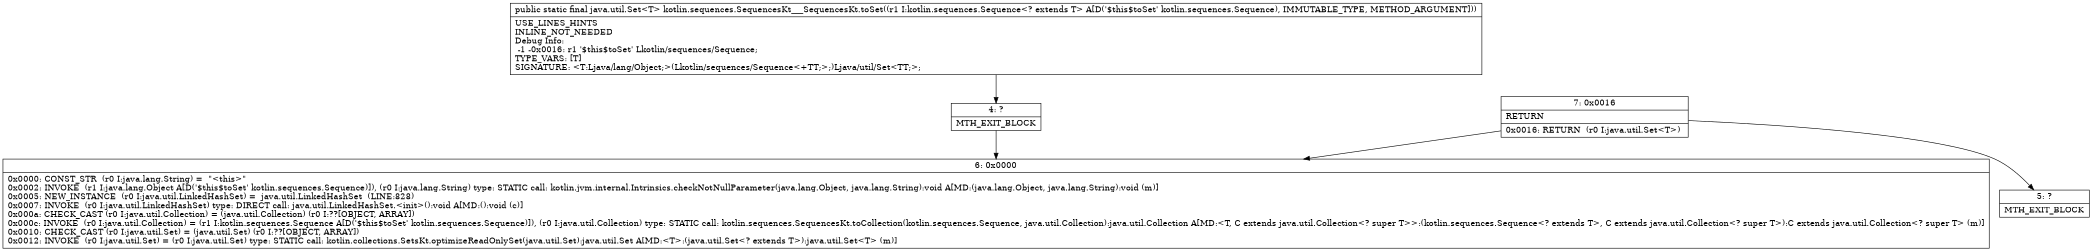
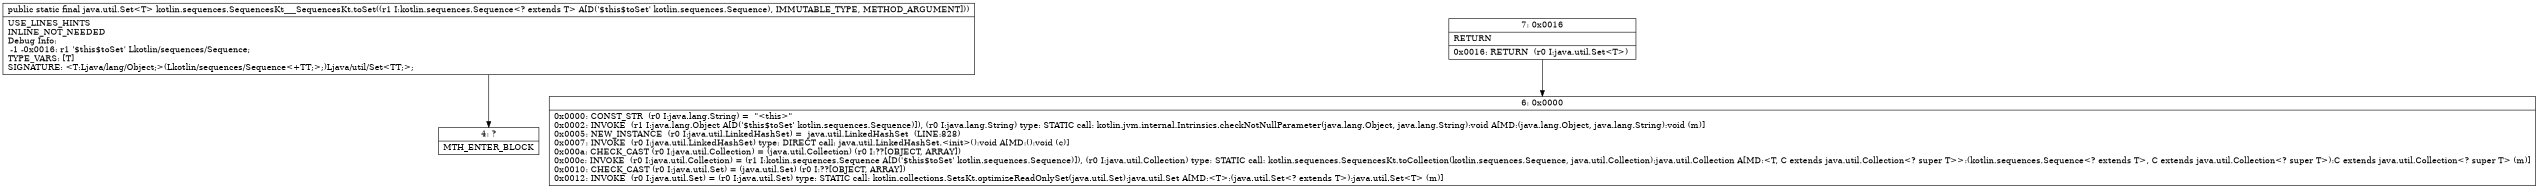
(996, 123) -> (489, 148)
(996, 142) -> none
(2044, 204) -> none
